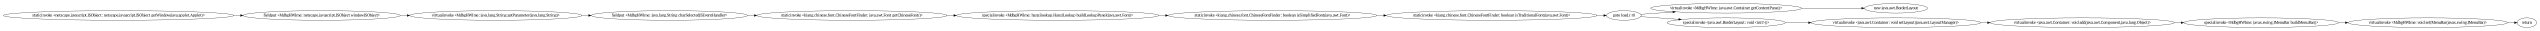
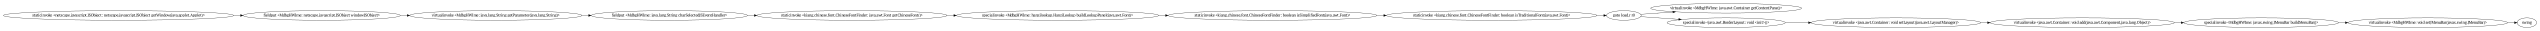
(1896, 8) -> none
(2527, 23) -> (2527, 23)
